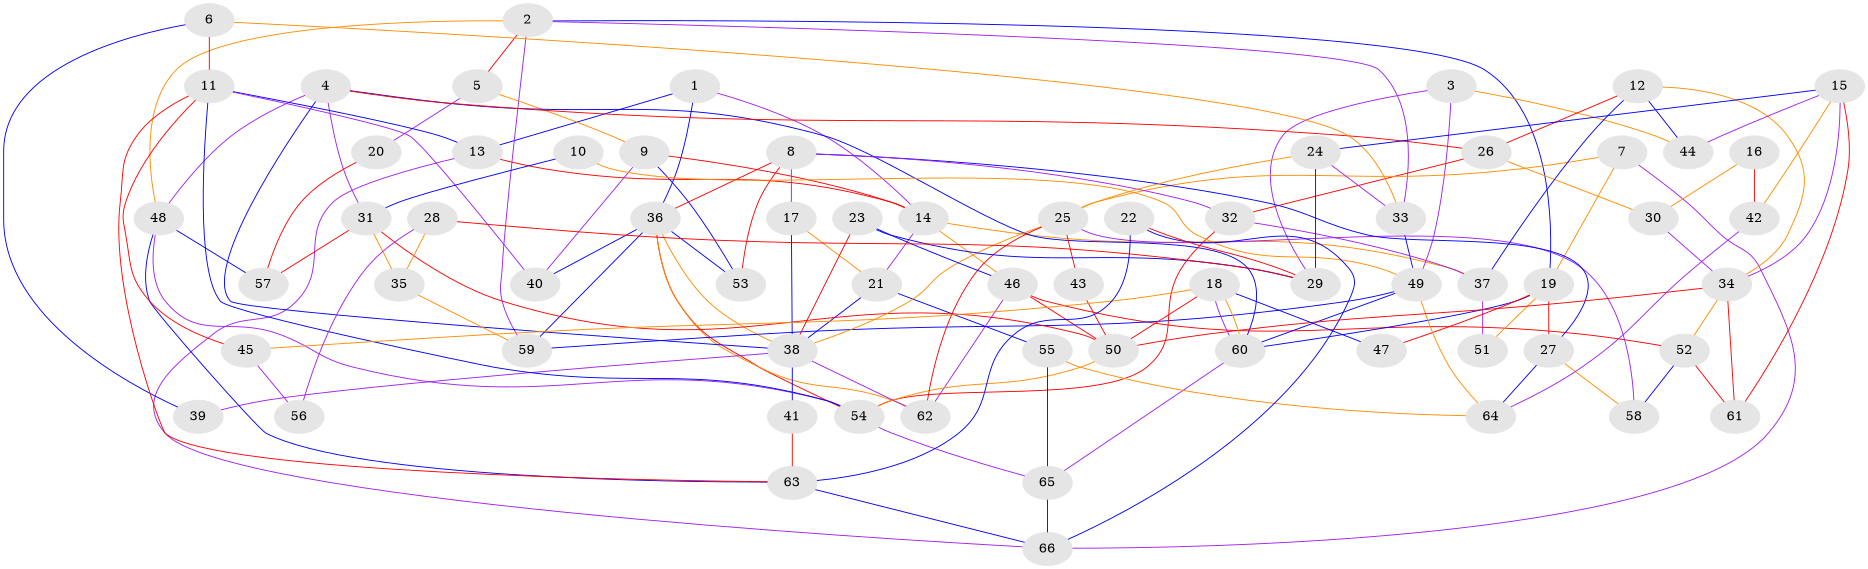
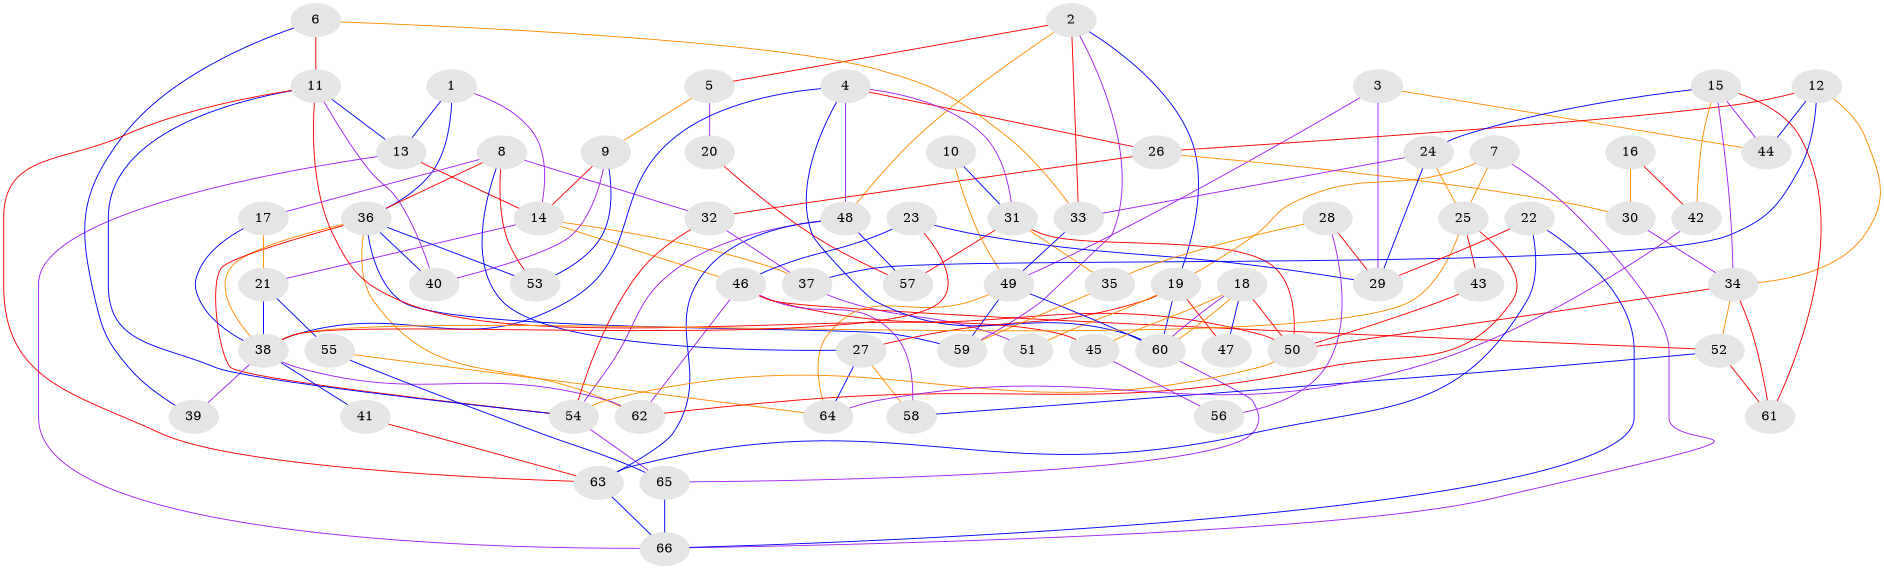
(1037, 38) -> (1075, 119)
(1407, 236) -> (904, 348)
